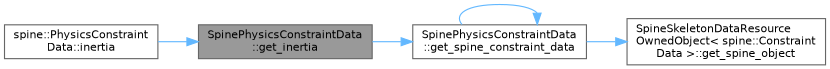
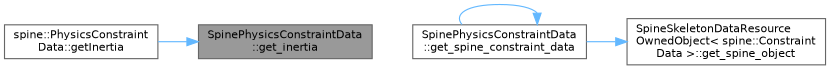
(81, 42) -> (81, 42)
(387, 42) -> none
